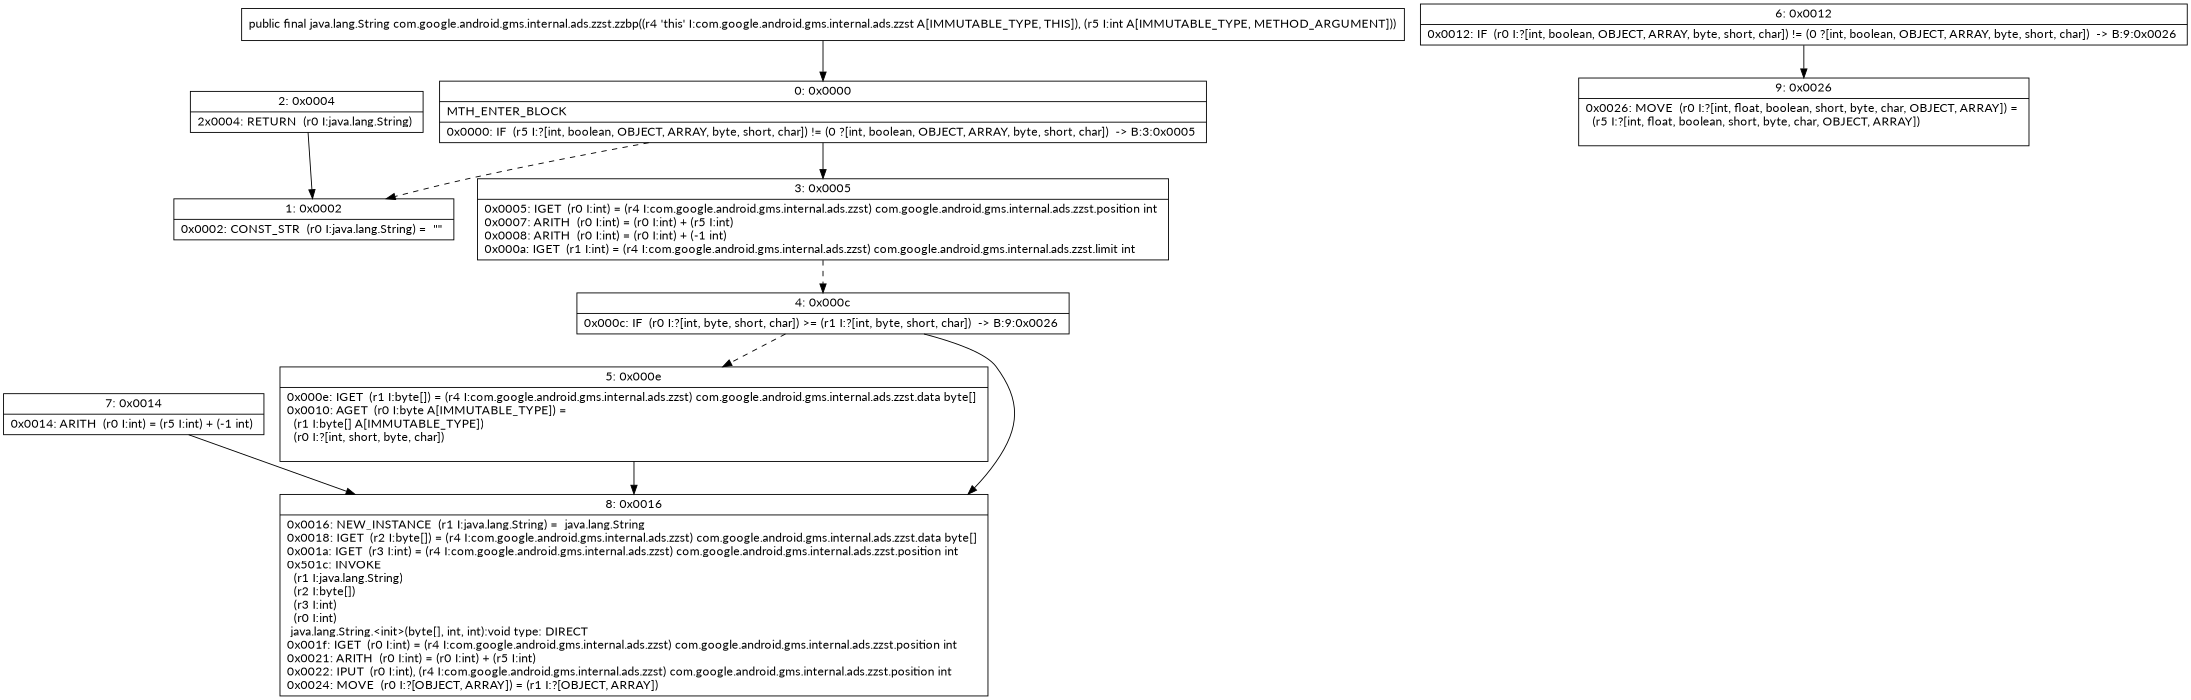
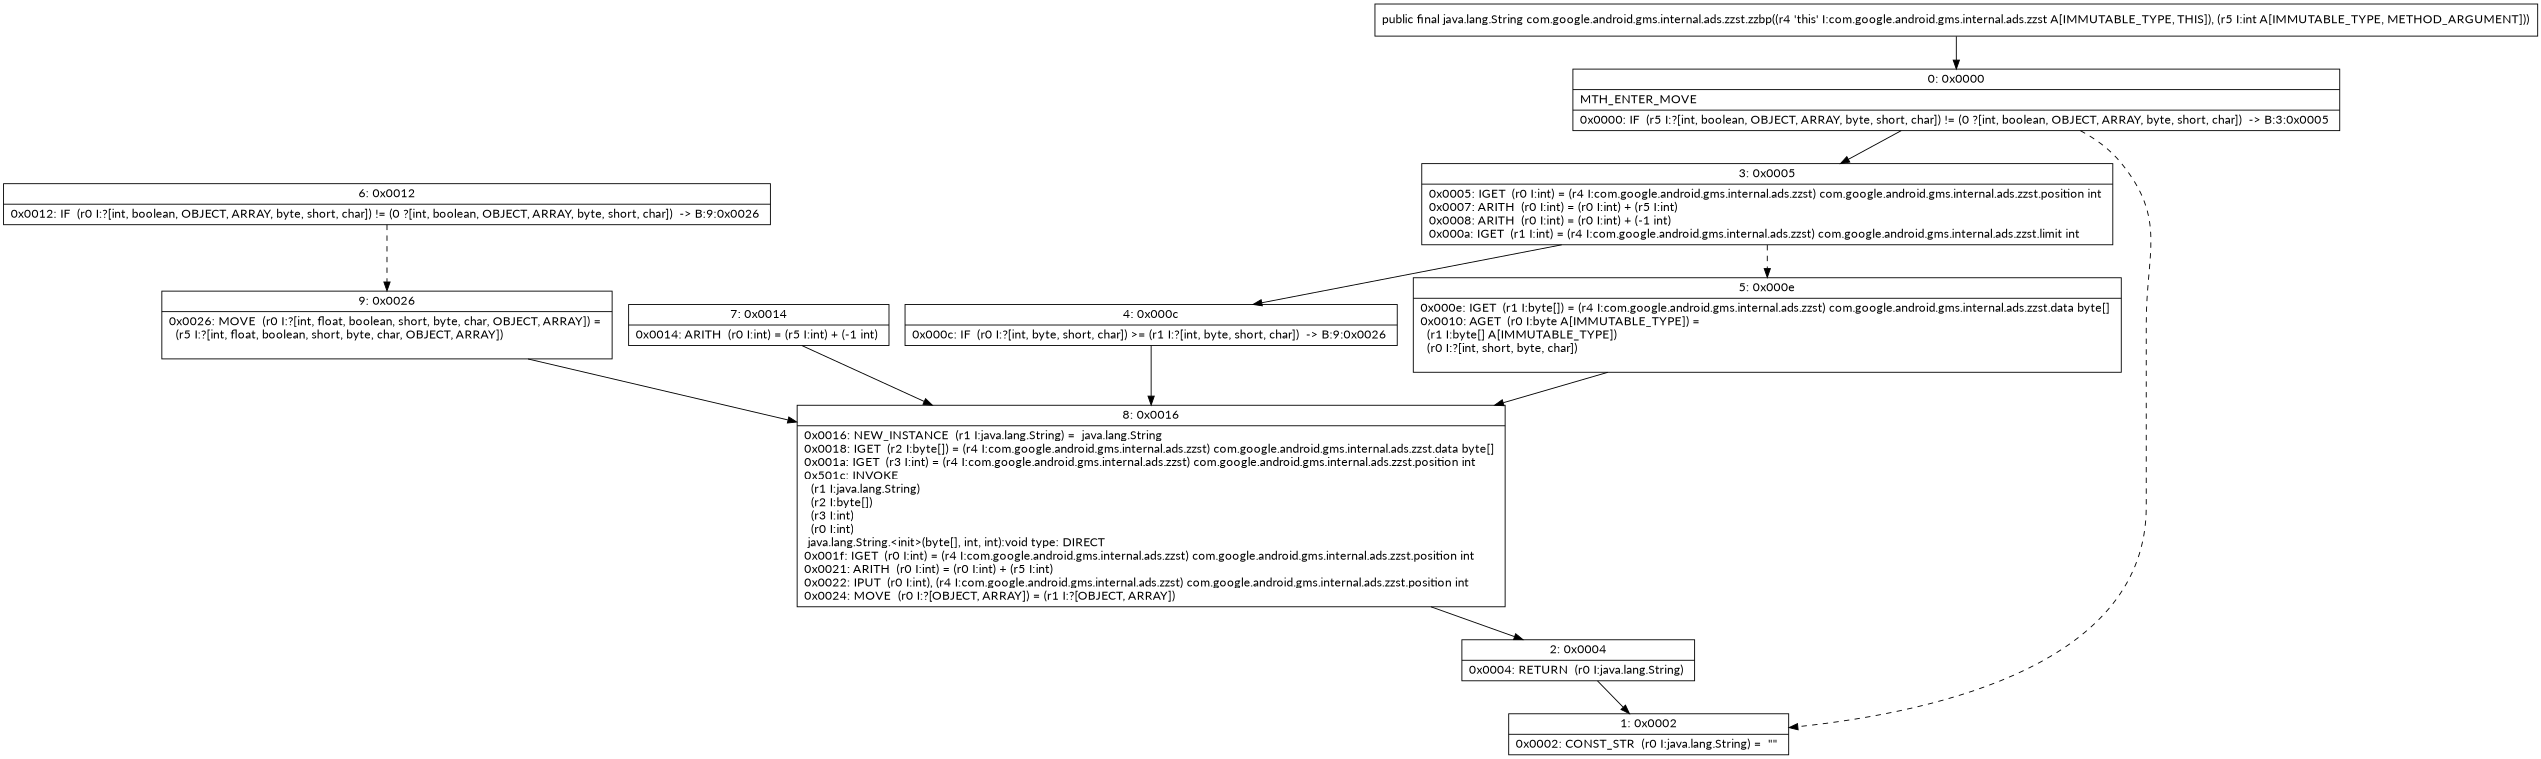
(1804, 57) -> (387, 253)
(507, 111) -> (1639, 99)
(307, 122) -> (1578, 670)
(823, 272) -> (1412, 274)
(758, 348) -> (1767, 257)
none -> (658, 389)
none -> (1473, 622)
